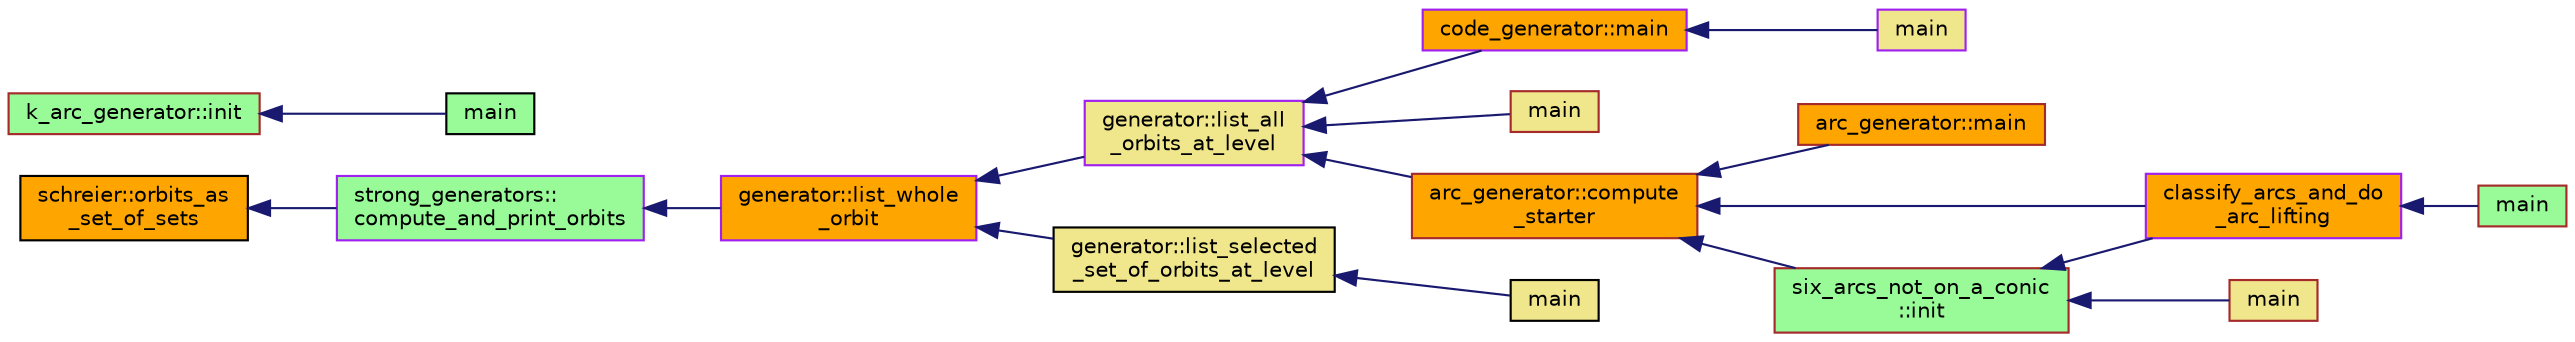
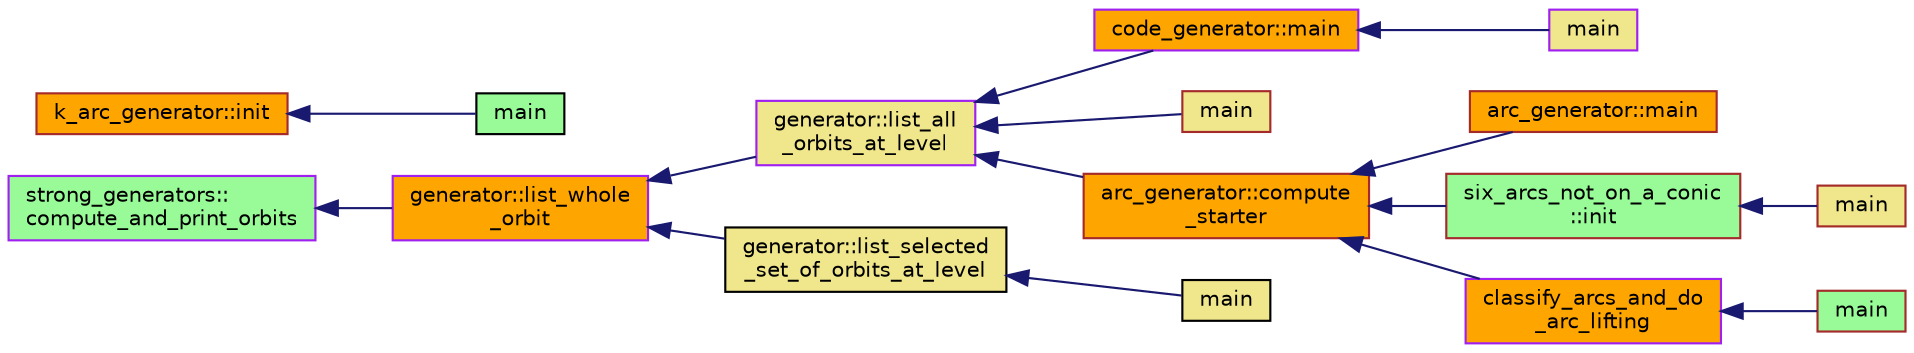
(134, 114) -> (162, 114)
(134, 208) -> none
(2108, 250) -> none
